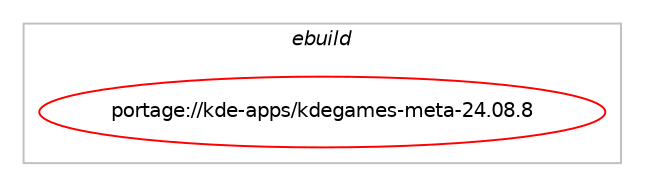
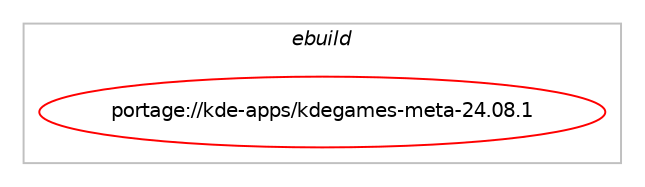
(322, 112) -> (322, 112)
